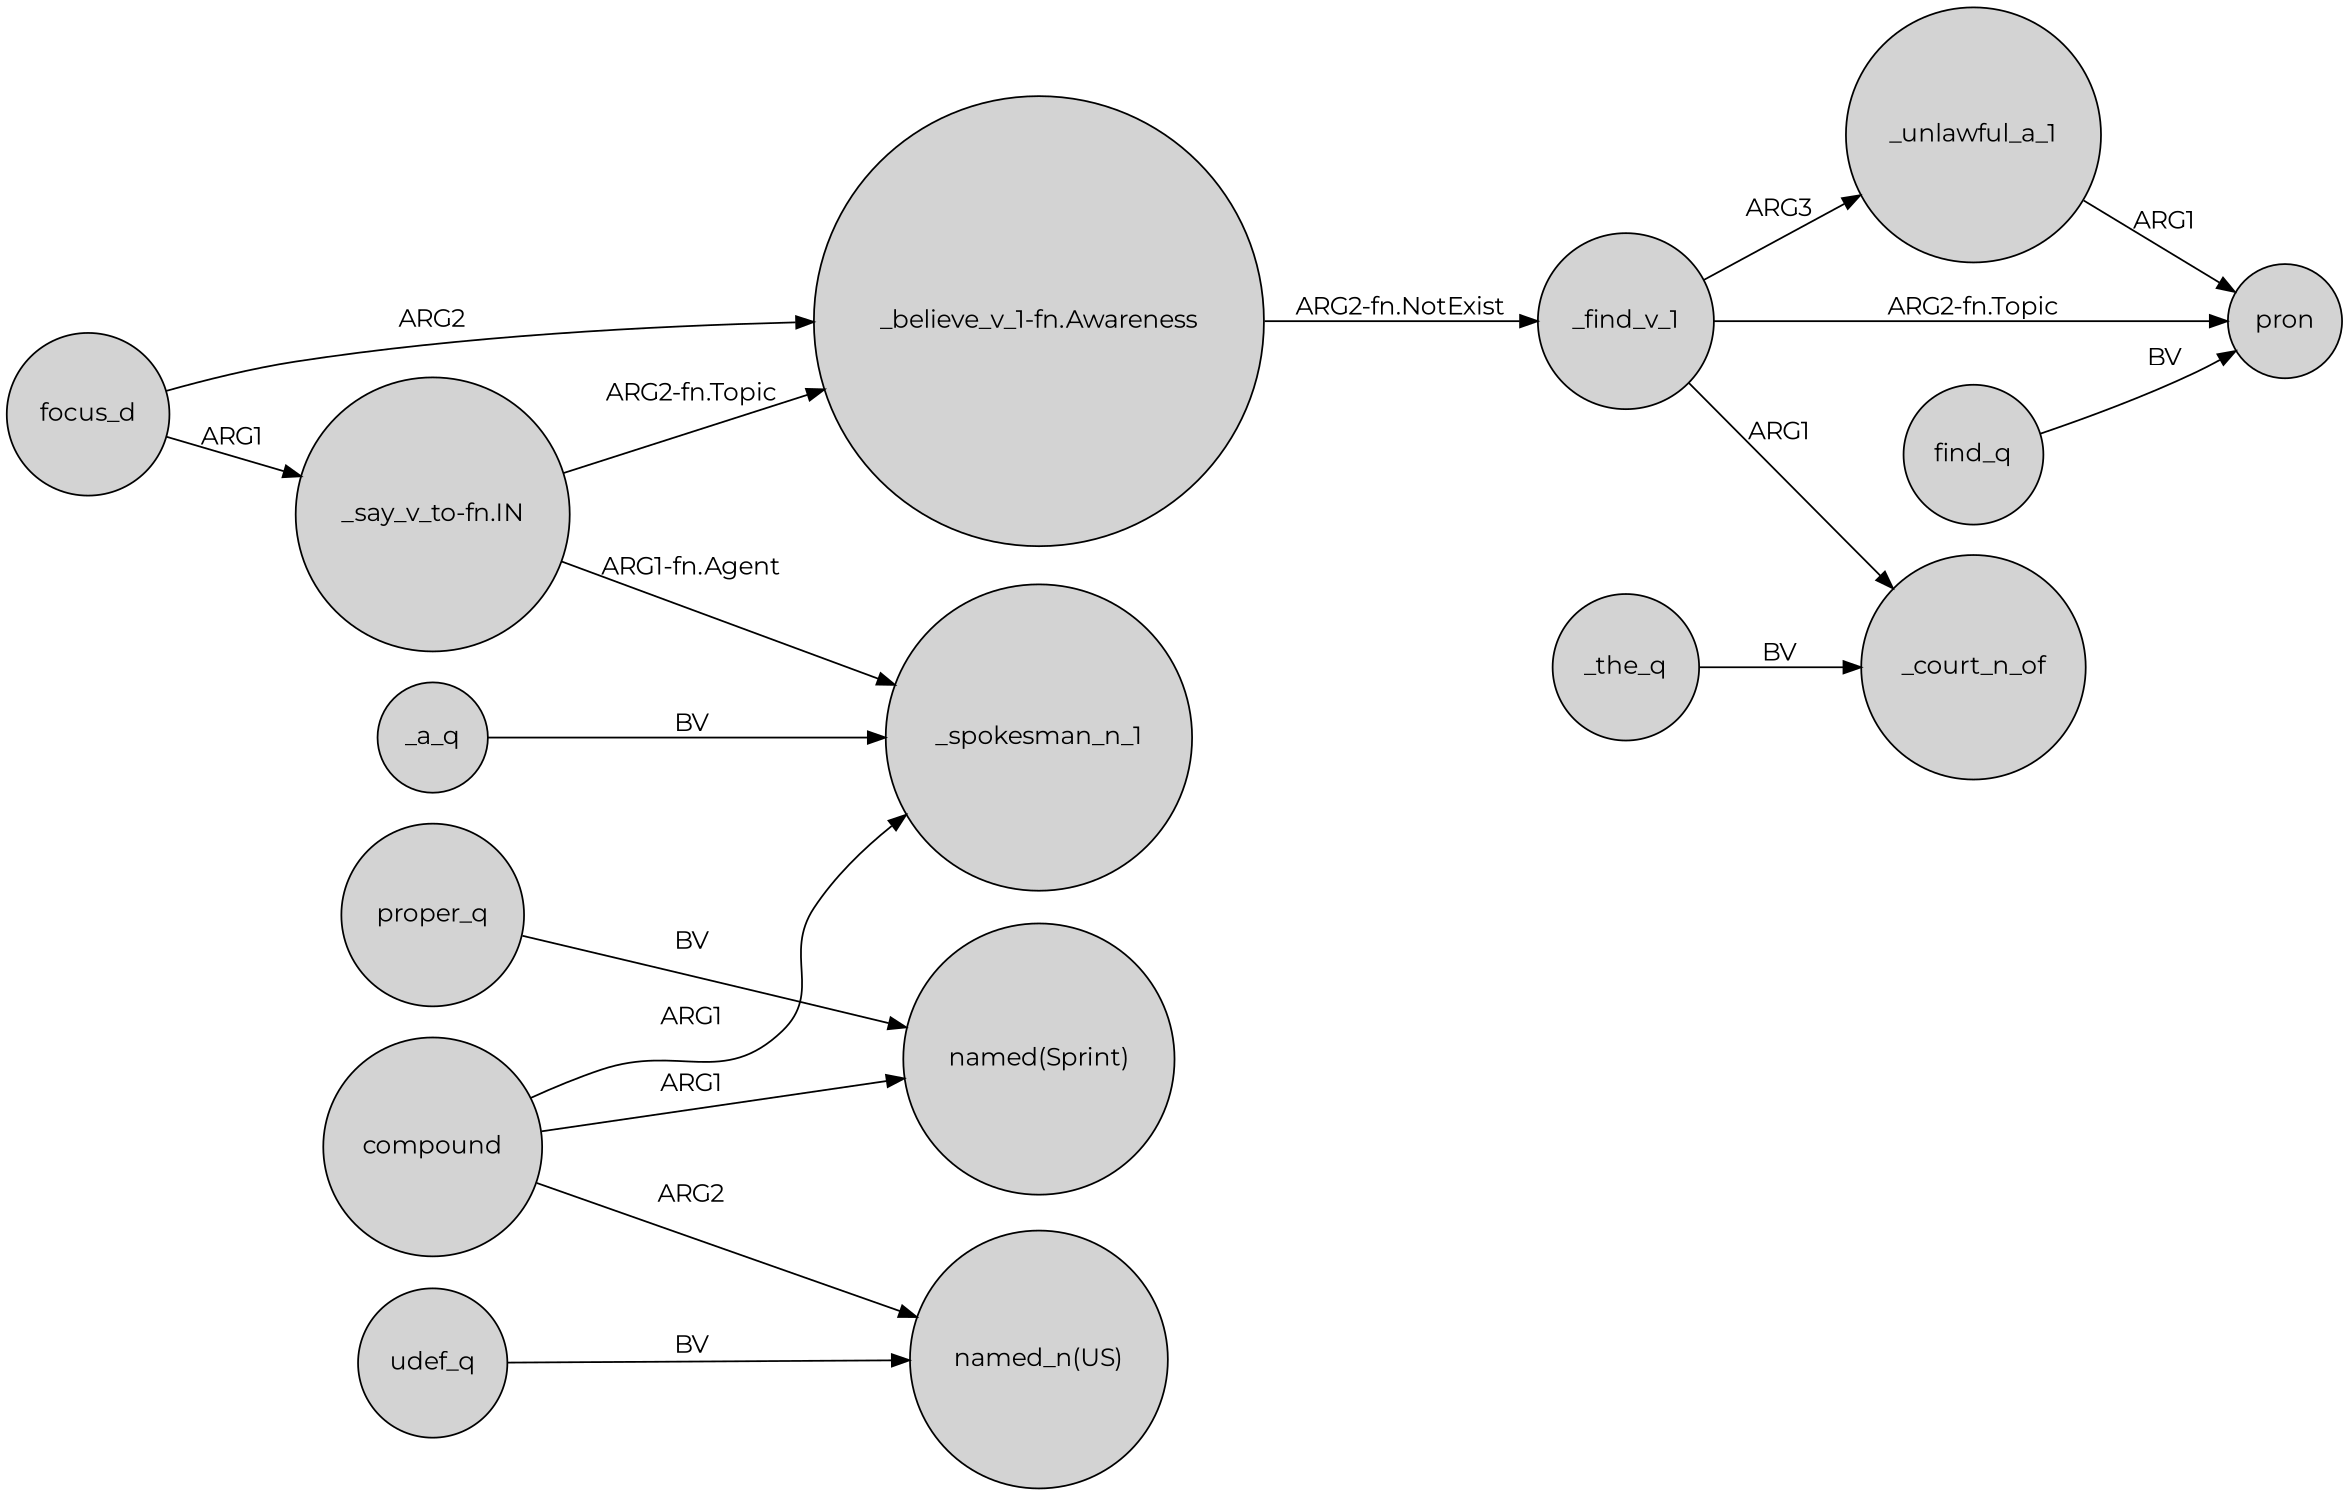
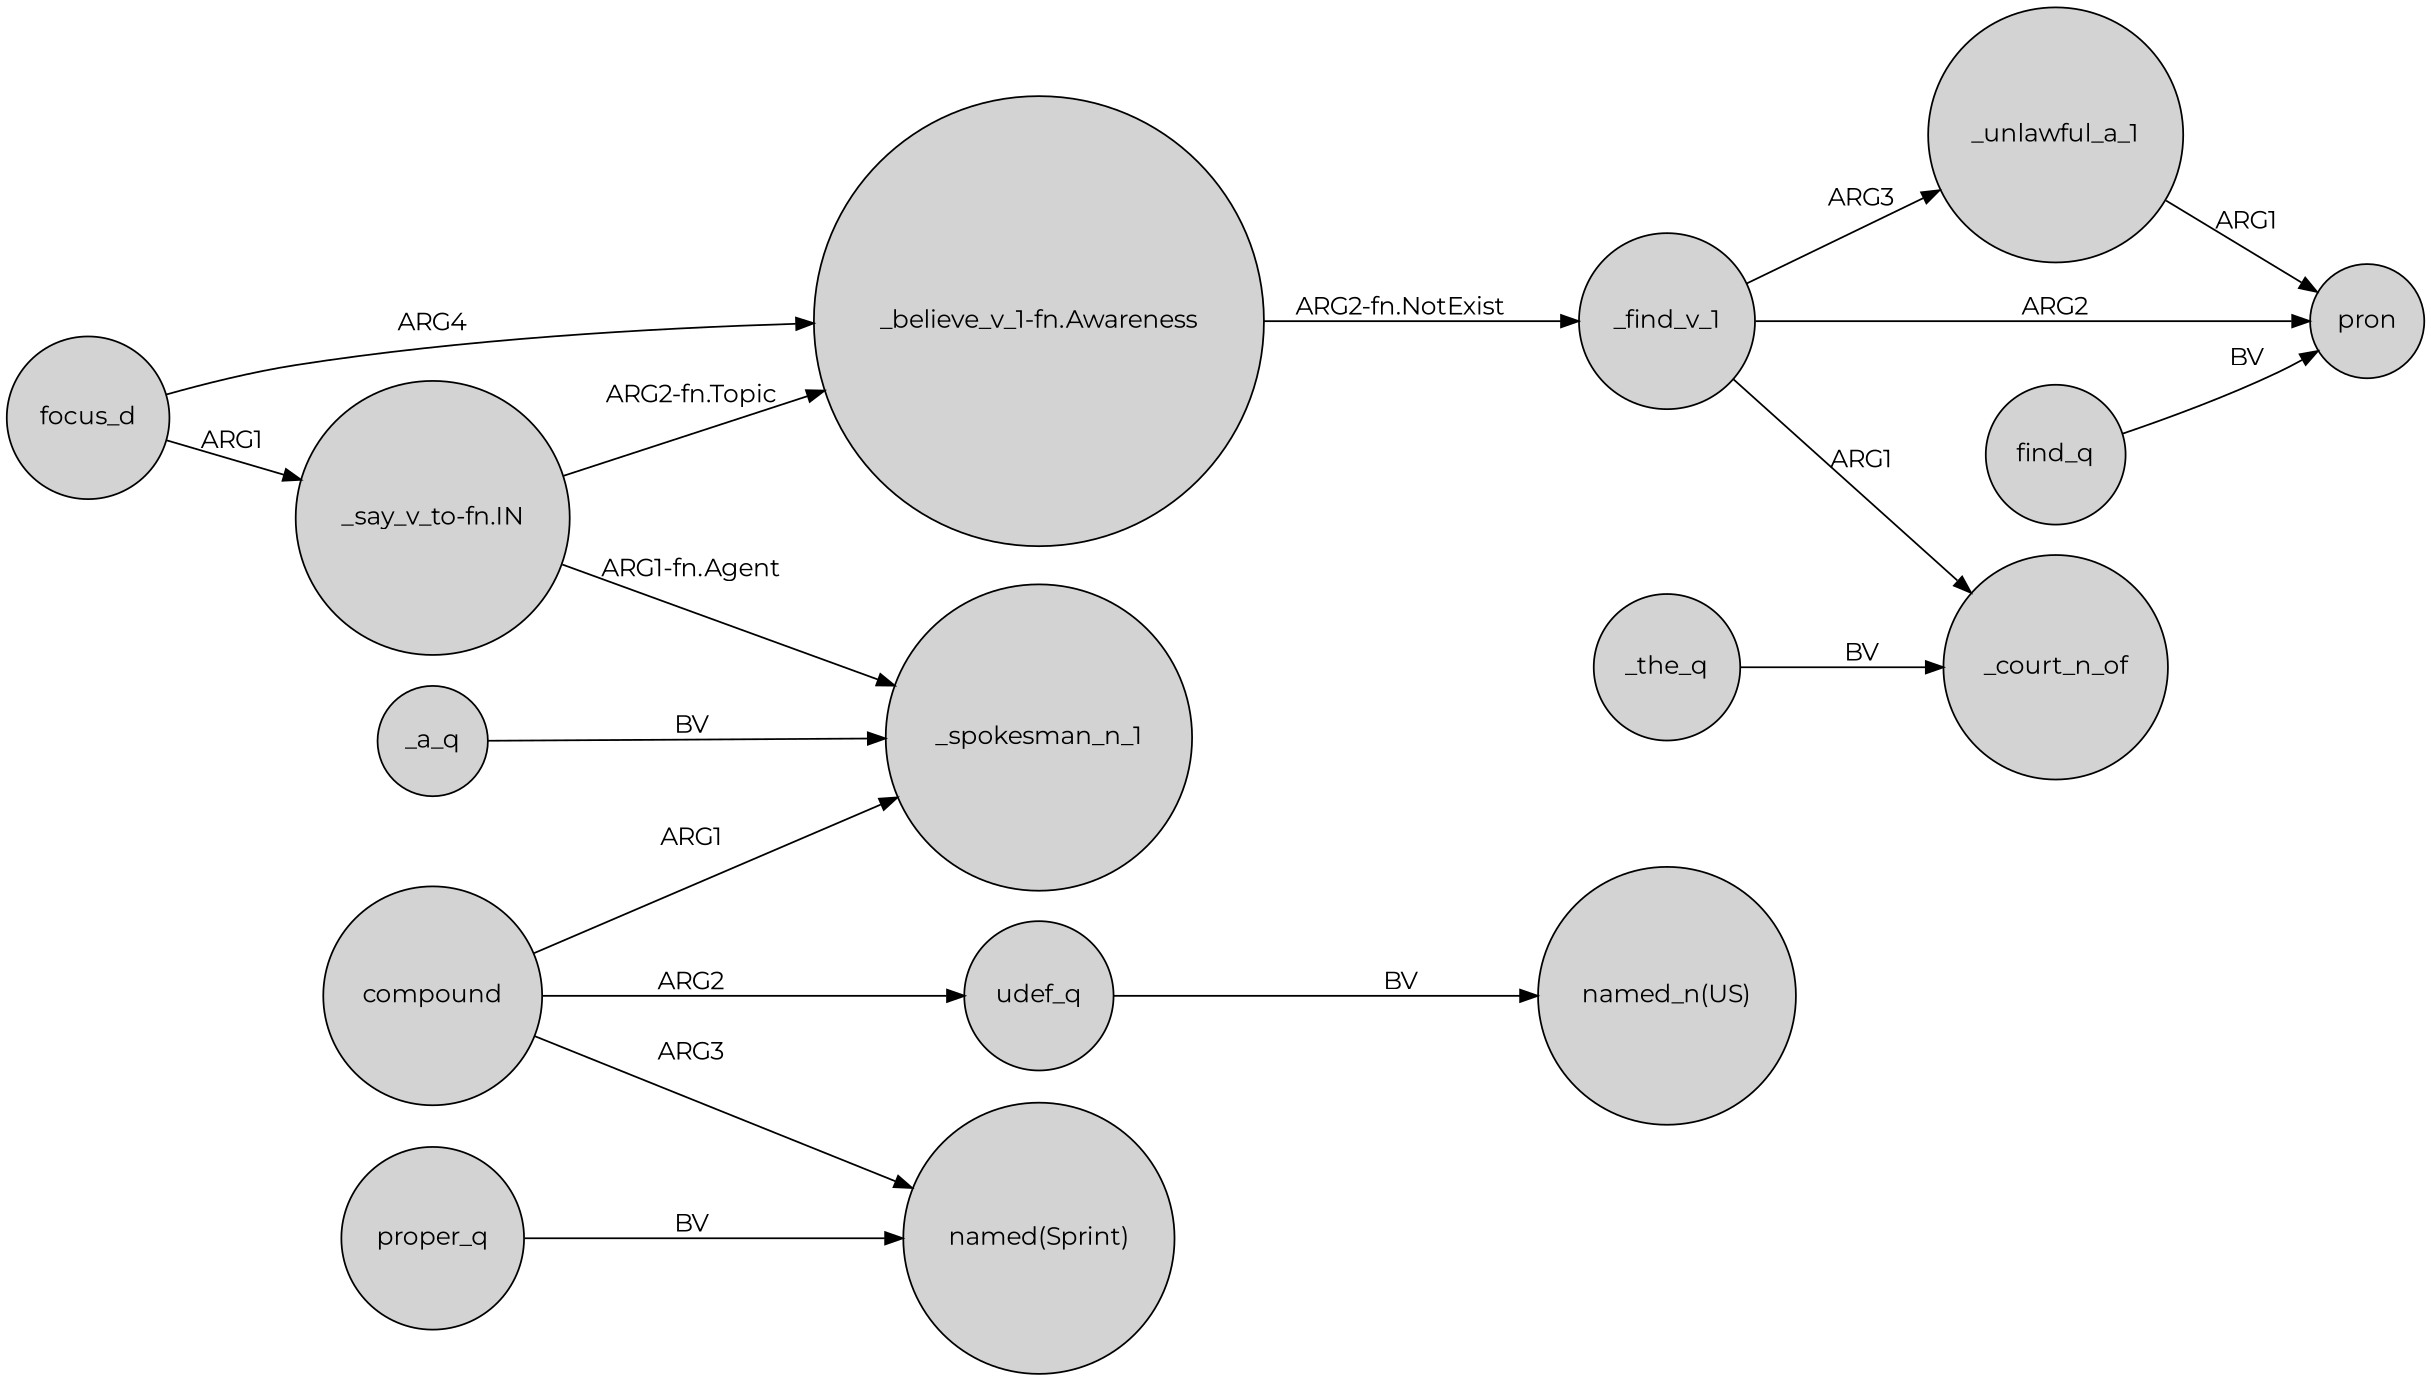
(1973, 308) -> (2056, 308)
(433, 320) -> (433, 324)
(692, 1085) -> (692, 1053)
(718, 1247) -> (745, 996)
